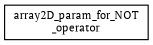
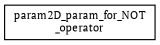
(76, 22) -> (80, 22)
